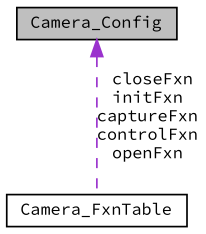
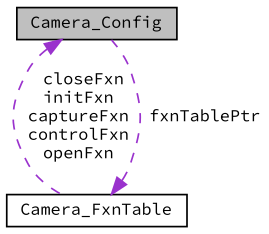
none -> (140, 108)
